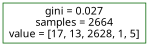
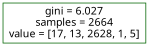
(74, 23) -> (74, 23)
